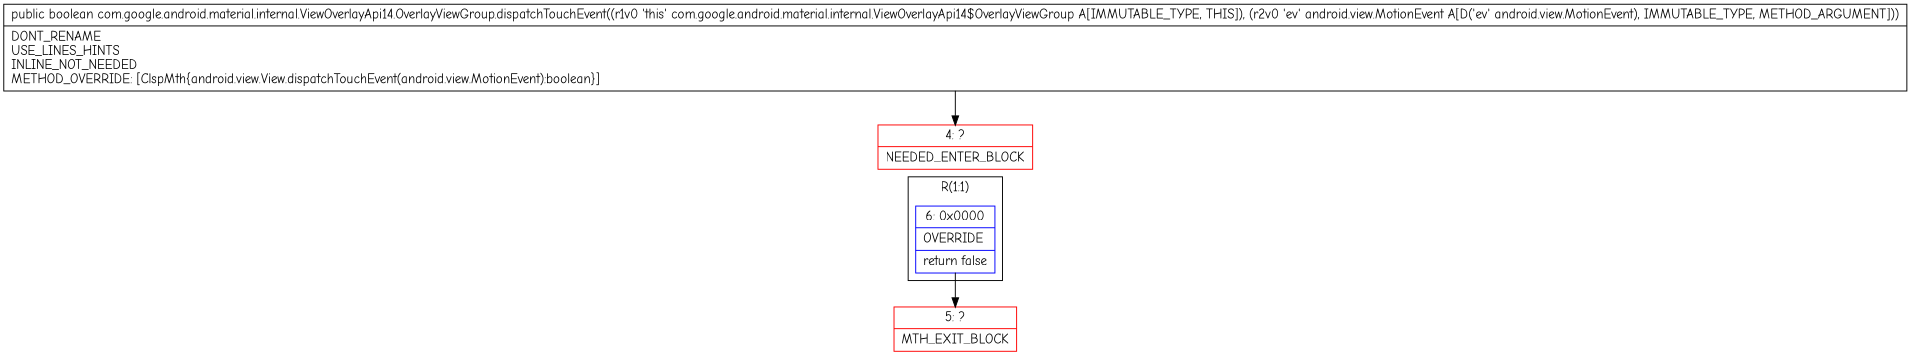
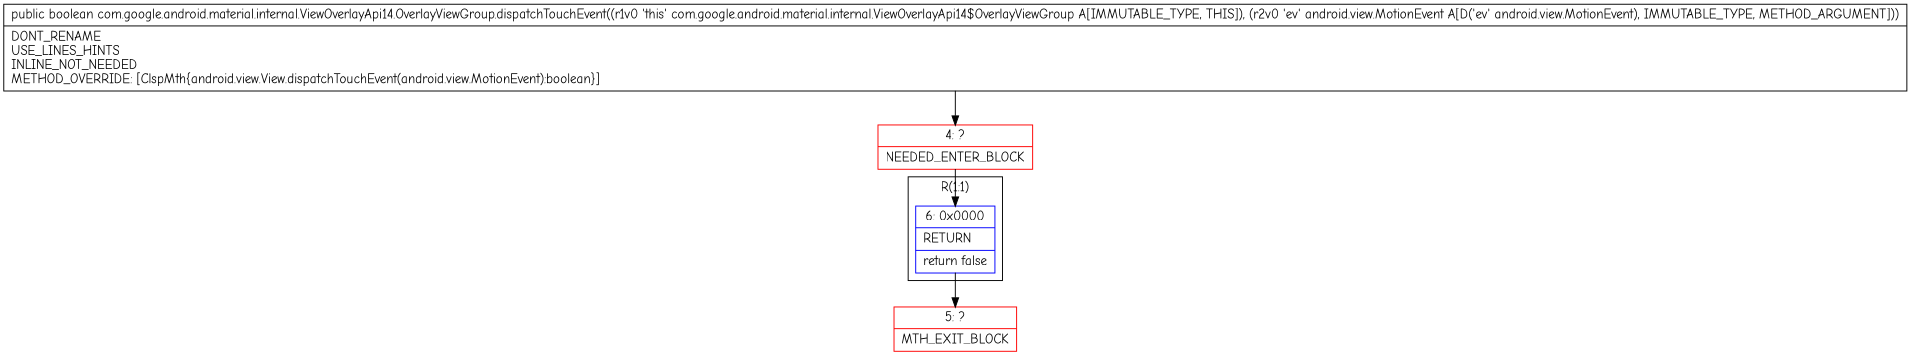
none -> (955, 183)
(953, 239) -> (948, 239)
